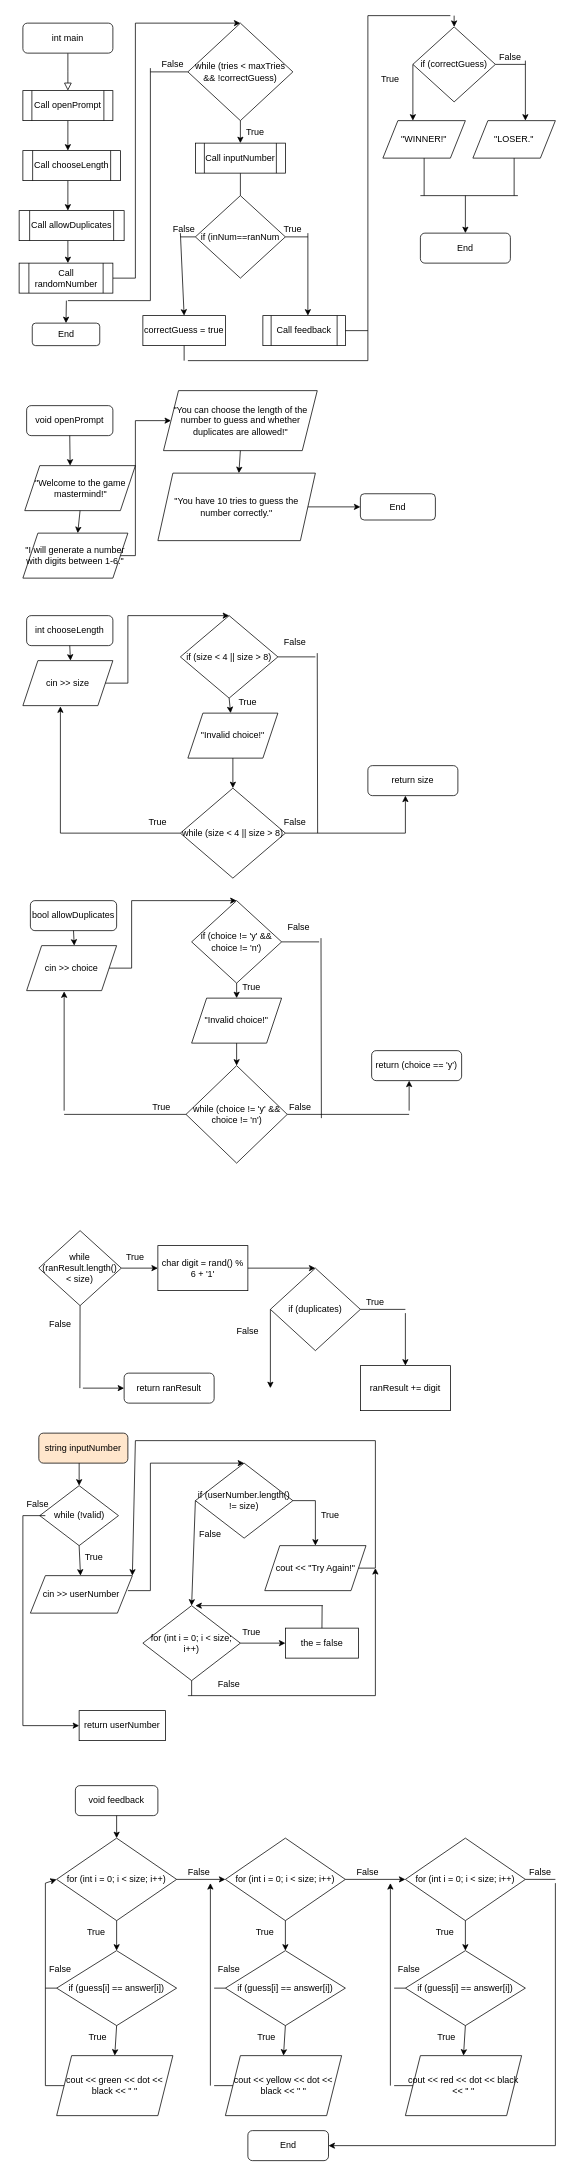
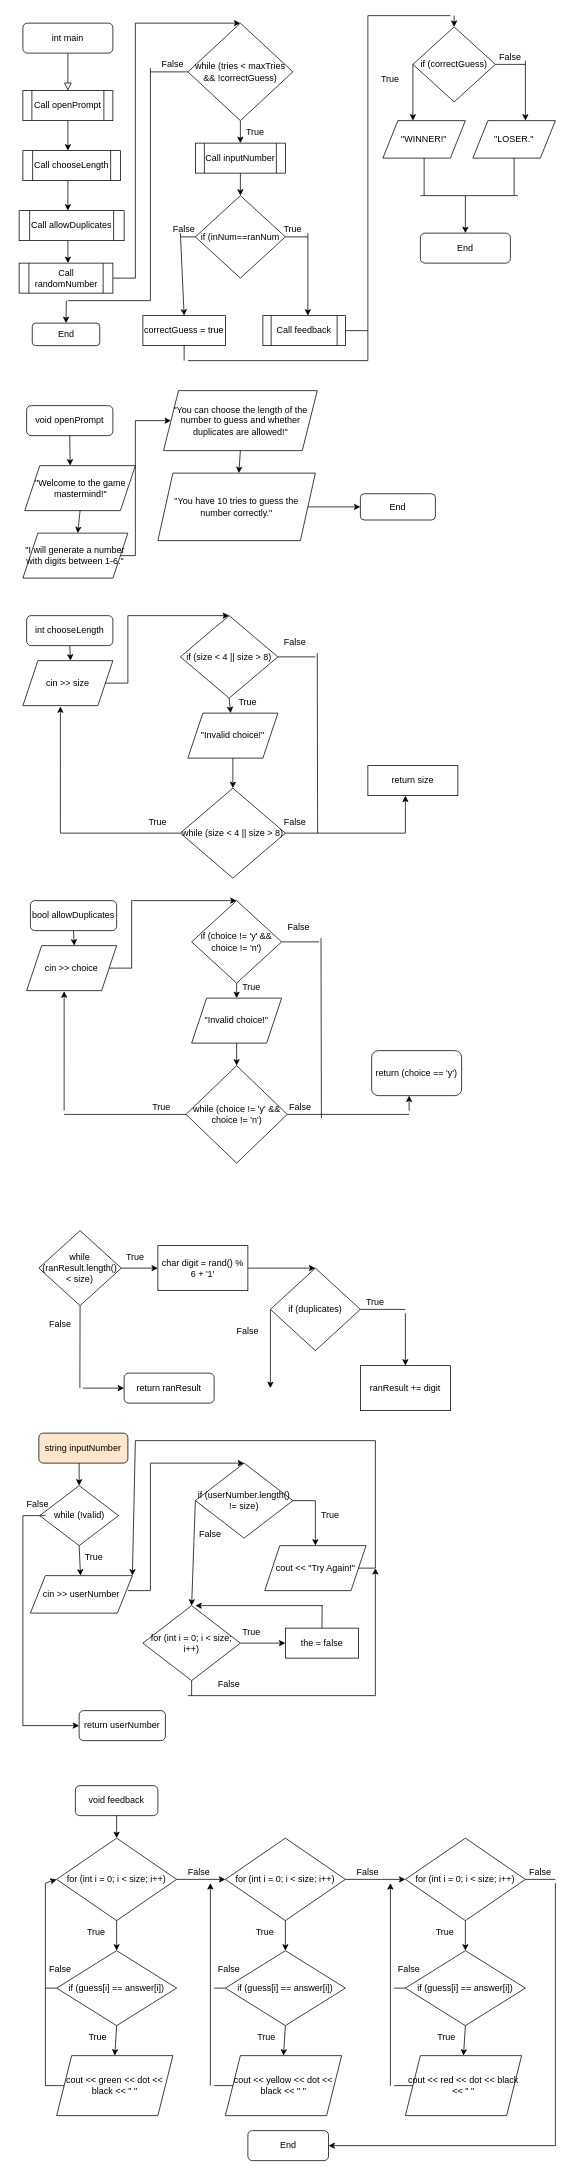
(240, 191) -> (240, 189)
(413, 780) -> (413, 780)
(417, 1065) -> (417, 1073)
(122, 1725) -> (122, 1725)
